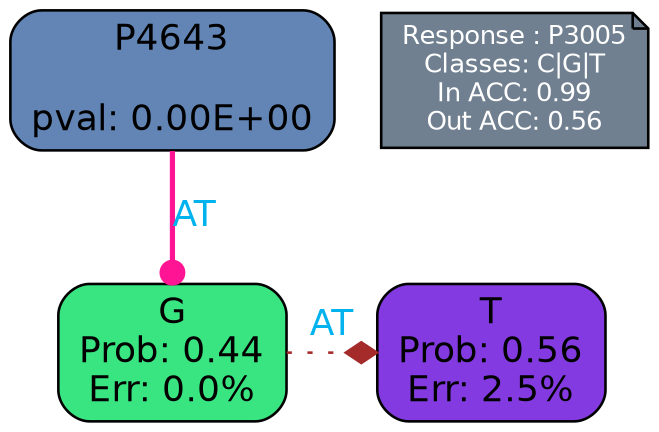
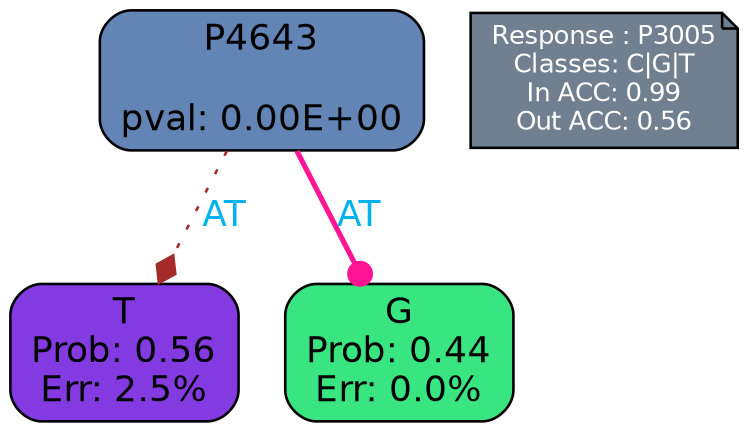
(316, 353) -> (200, 203)
